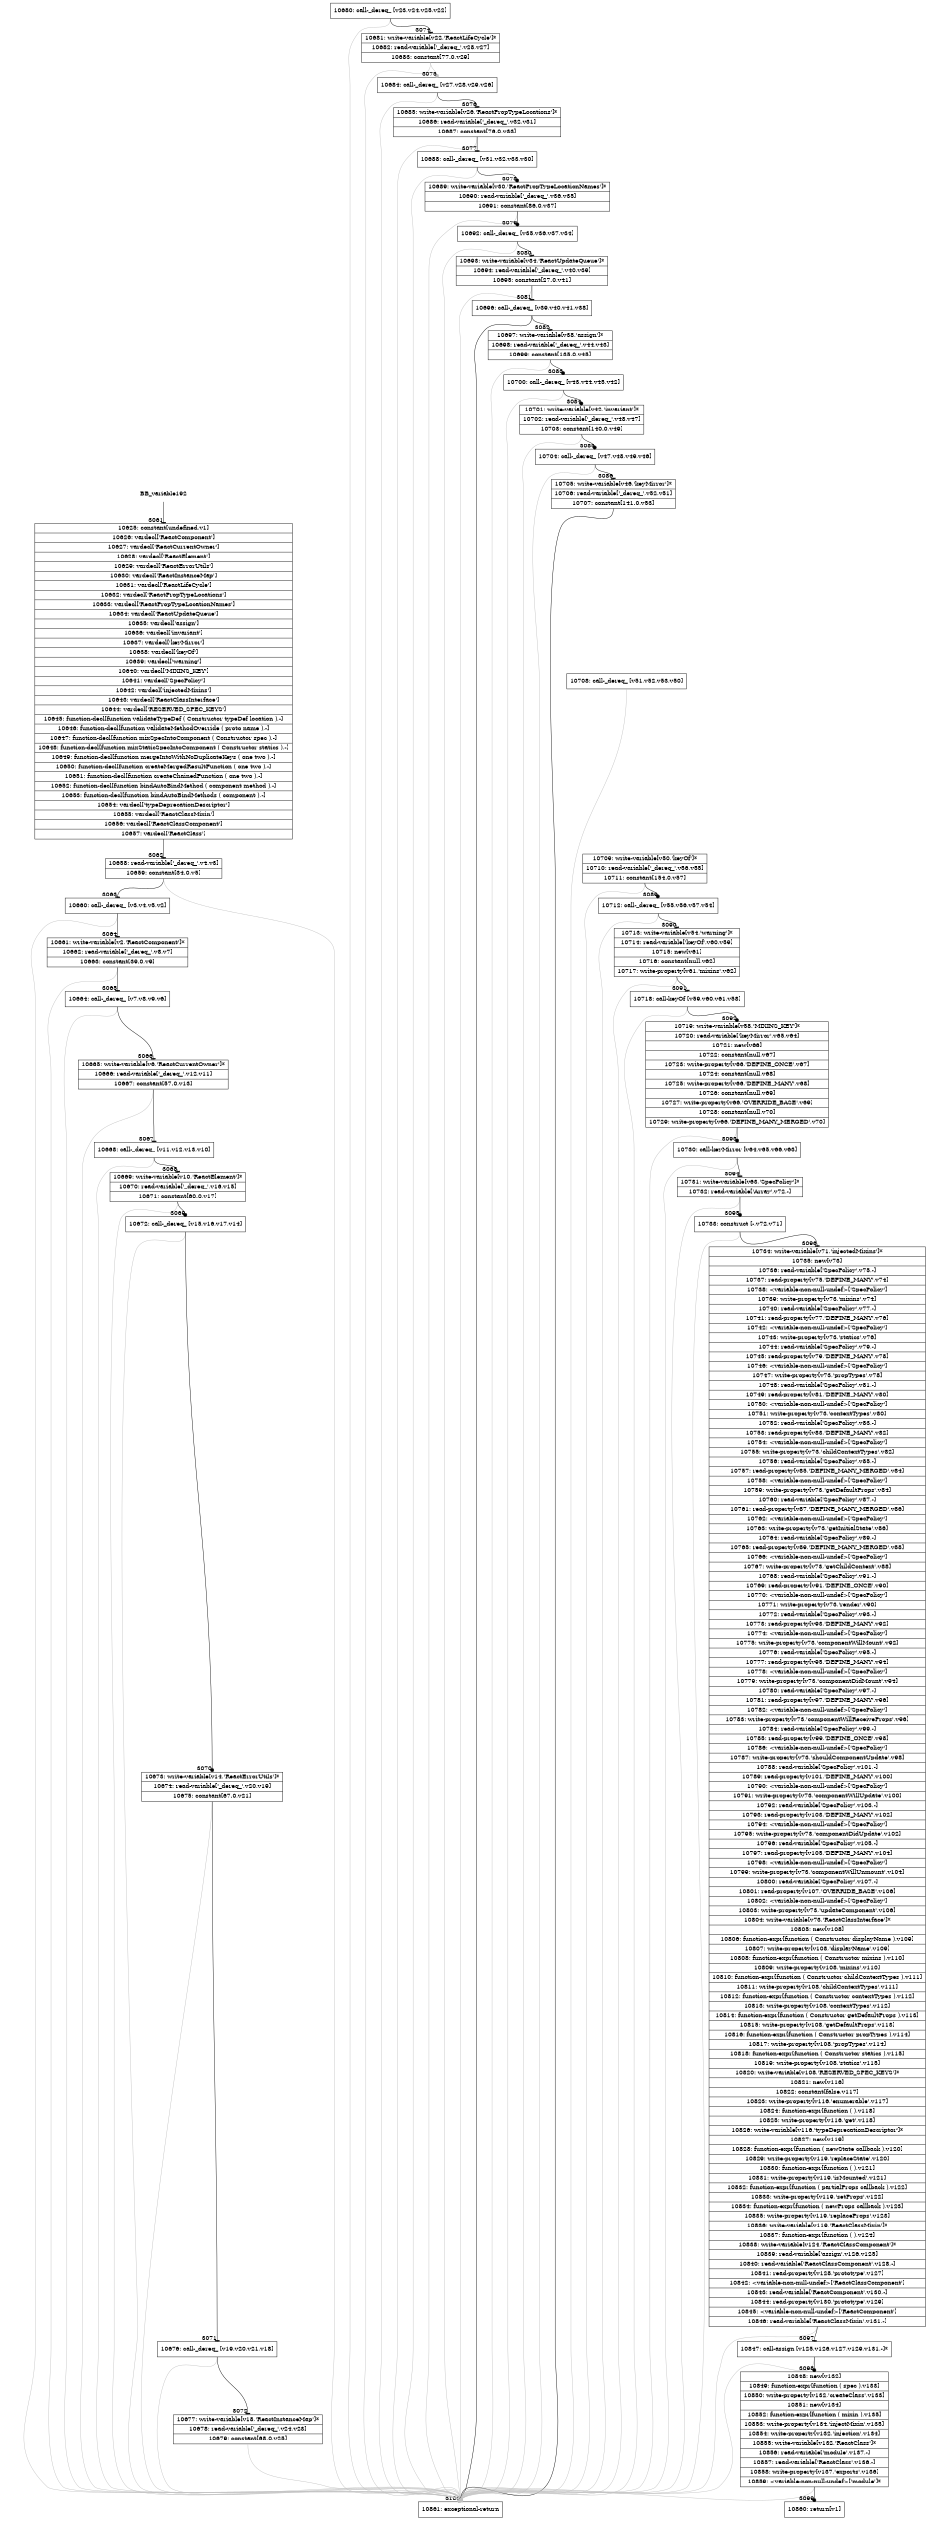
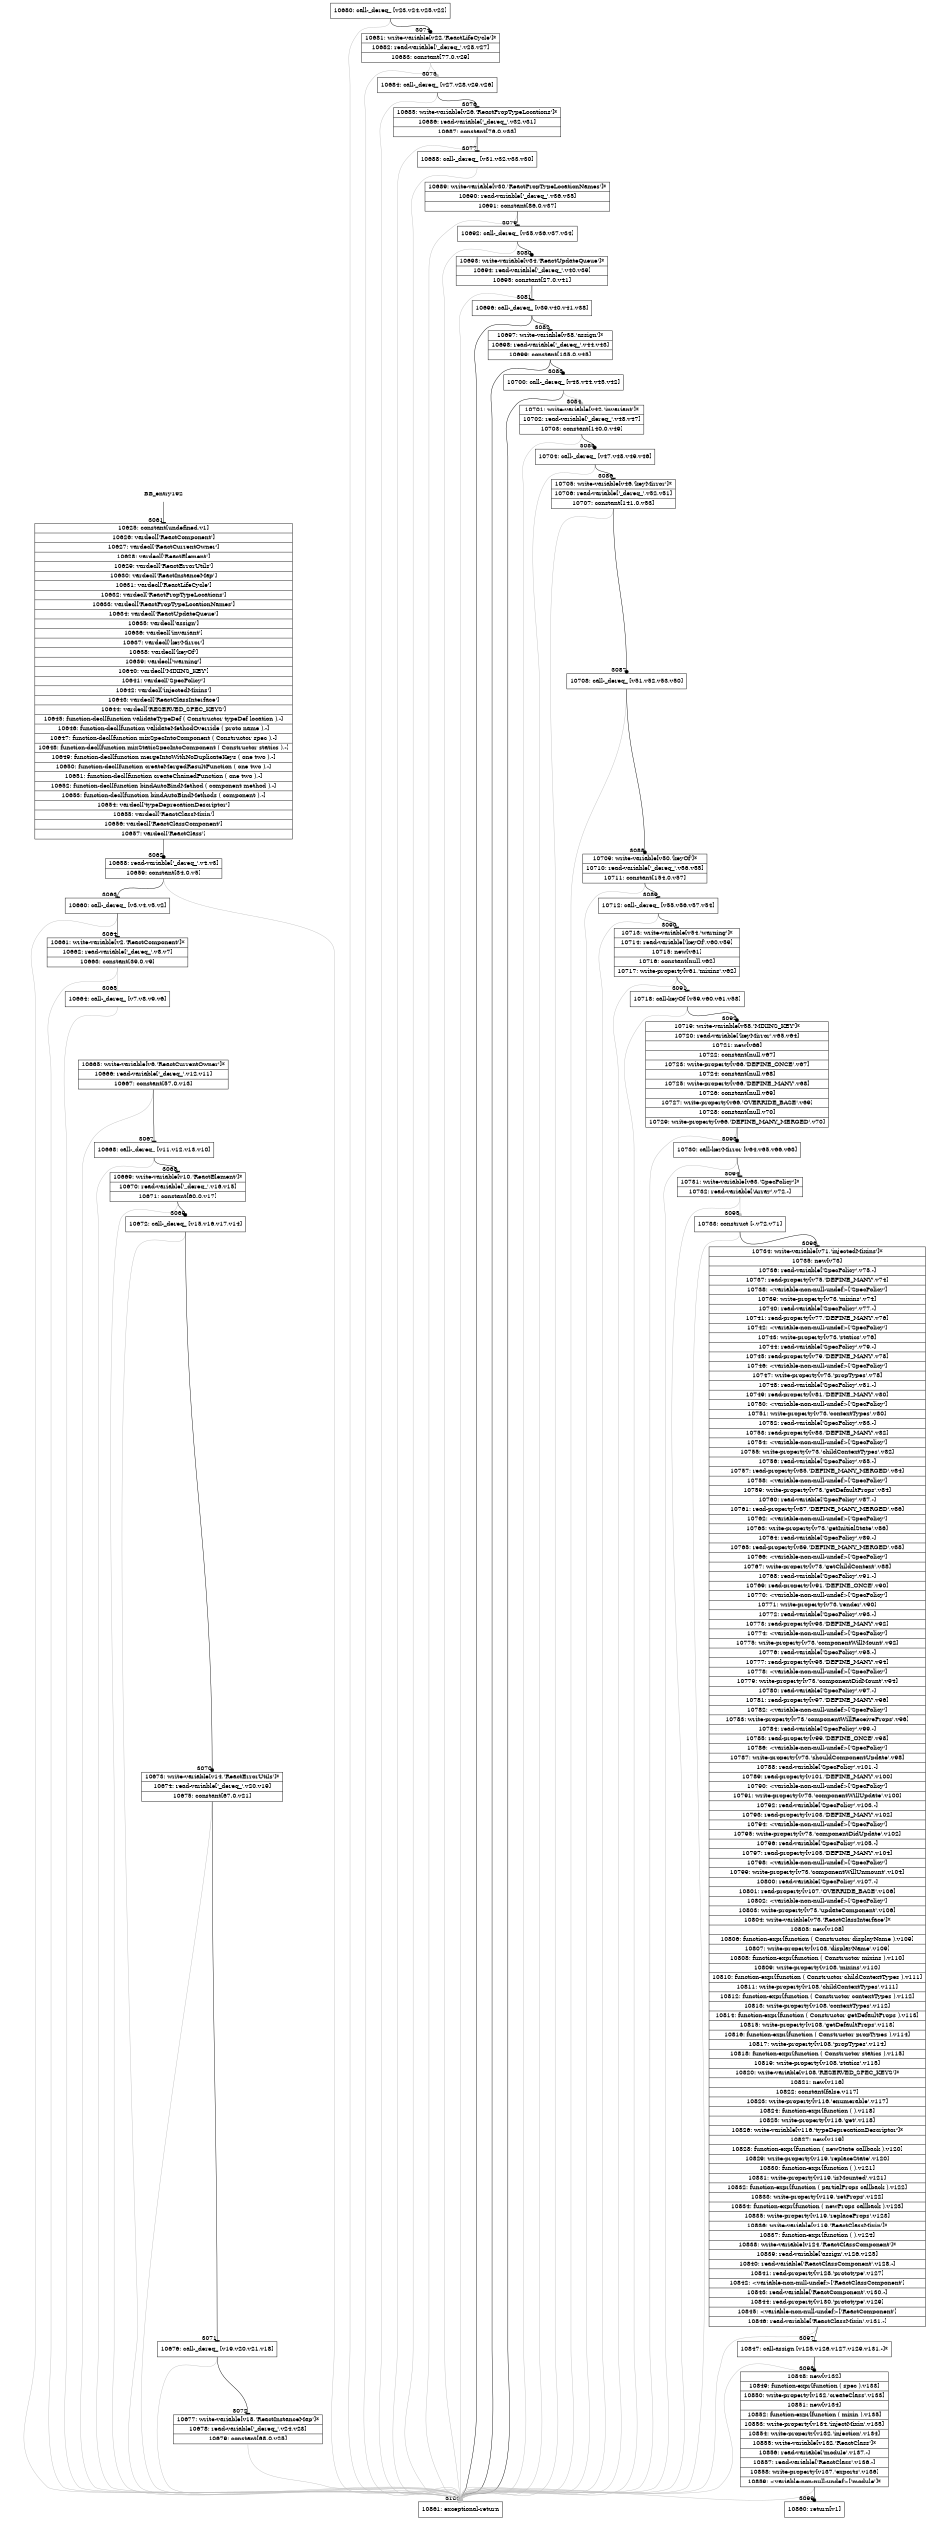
(409, 26) -> (409, 26)
(496, 175) -> none
(517, 217) -> (517, 217)
(524, 249) -> (524, 249)
(571, 397) -> (571, 397)
(164, 494) -> (164, 494)
none -> (620, 589)
none -> (635, 770)
(164, 848) -> (164, 848)
(650, 890) -> (650, 890)
(117, 978) -> (117, 978)
(134, 1033) -> none
(740, 1206) -> (740, 1206)
(492, 1414) -> (492, 1414)
(508, 1438) -> (508, 1438)
(555, 1523) -> (555, 1523)
